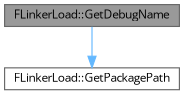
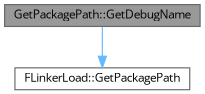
(92, 16) -> (102, 16)
